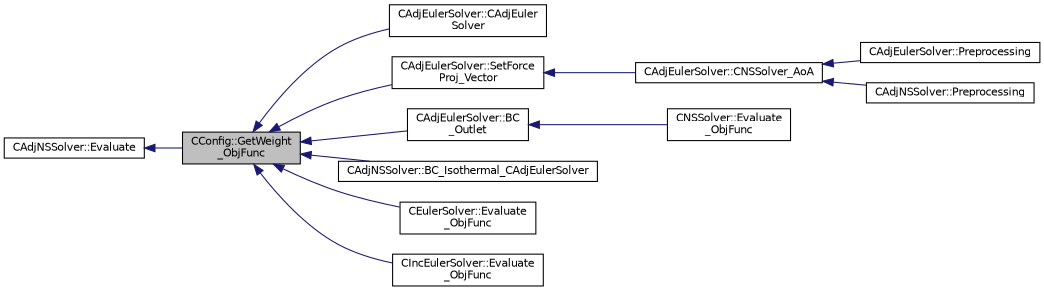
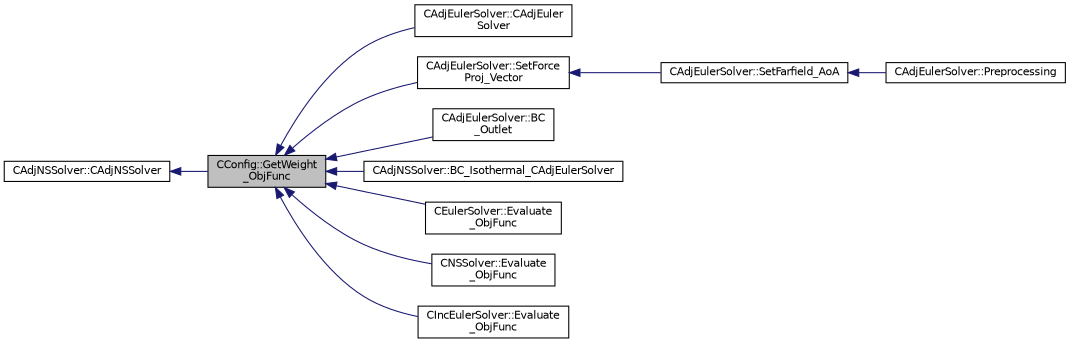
(729, 73) -> (754, 73)
(950, 93) -> none
(603, 125) -> (356, 241)
(74, 148) -> (87, 171)
